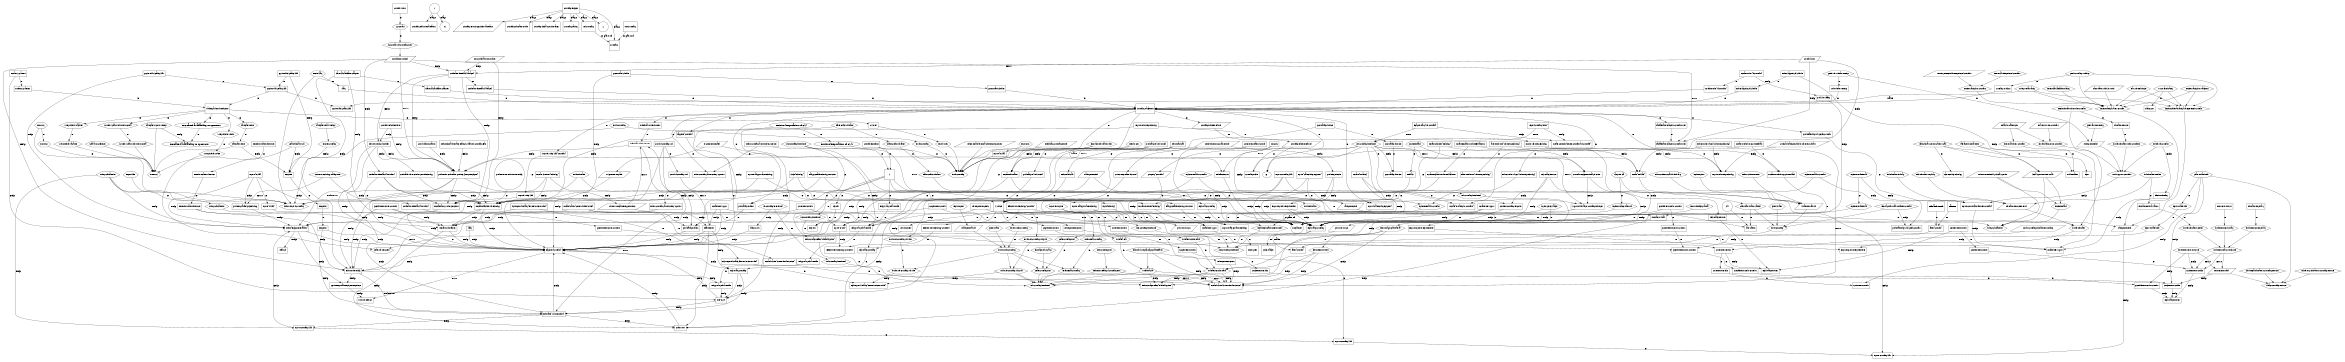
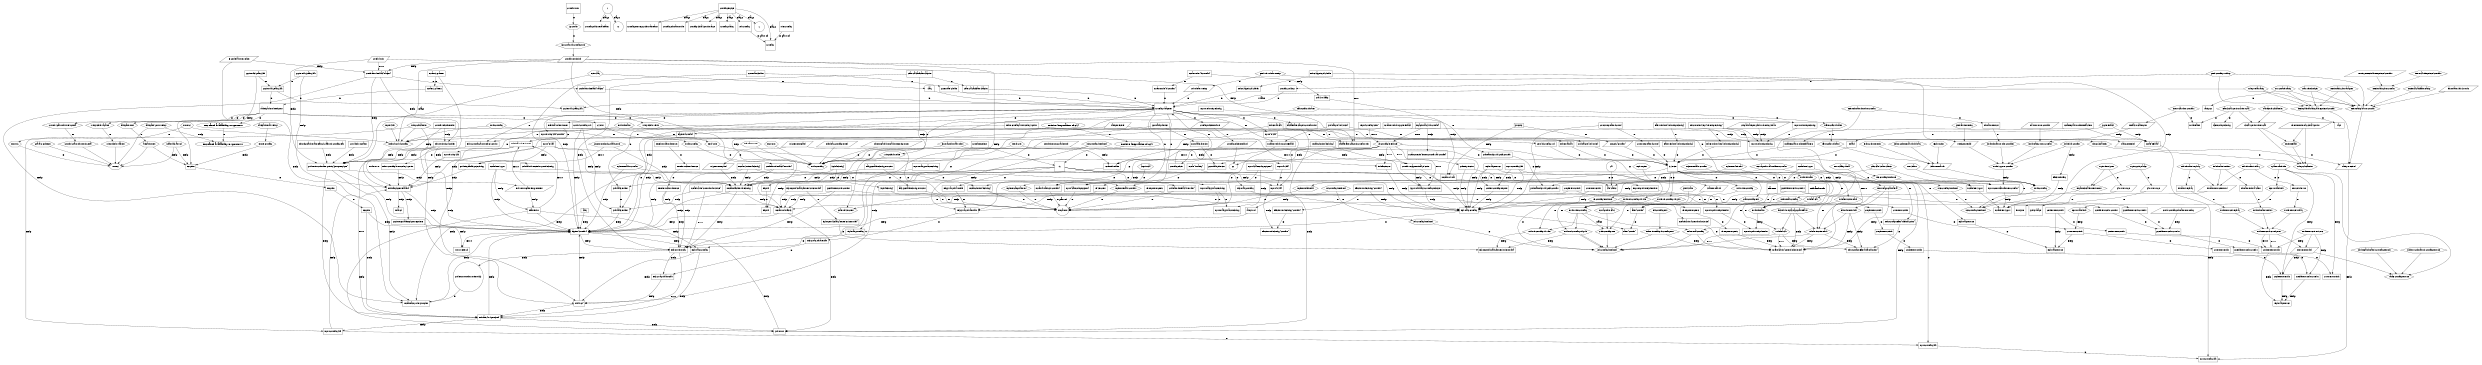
(478, 27) -> (643, 27)
(1839, 89) -> (1199, 89)
(406, 109) -> (422, 109)
(1554, 134) -> none
(2012, 134) -> (2162, 117)
none -> (751, 144)
(1074, 154) -> (1202, 155)
none -> (2188, 177)
none -> (2273, 180)
(1678, 194) -> none
(1700, 206) -> (1842, 167)
(350, 278) -> (574, 254)
(389, 293) -> (673, 296)
